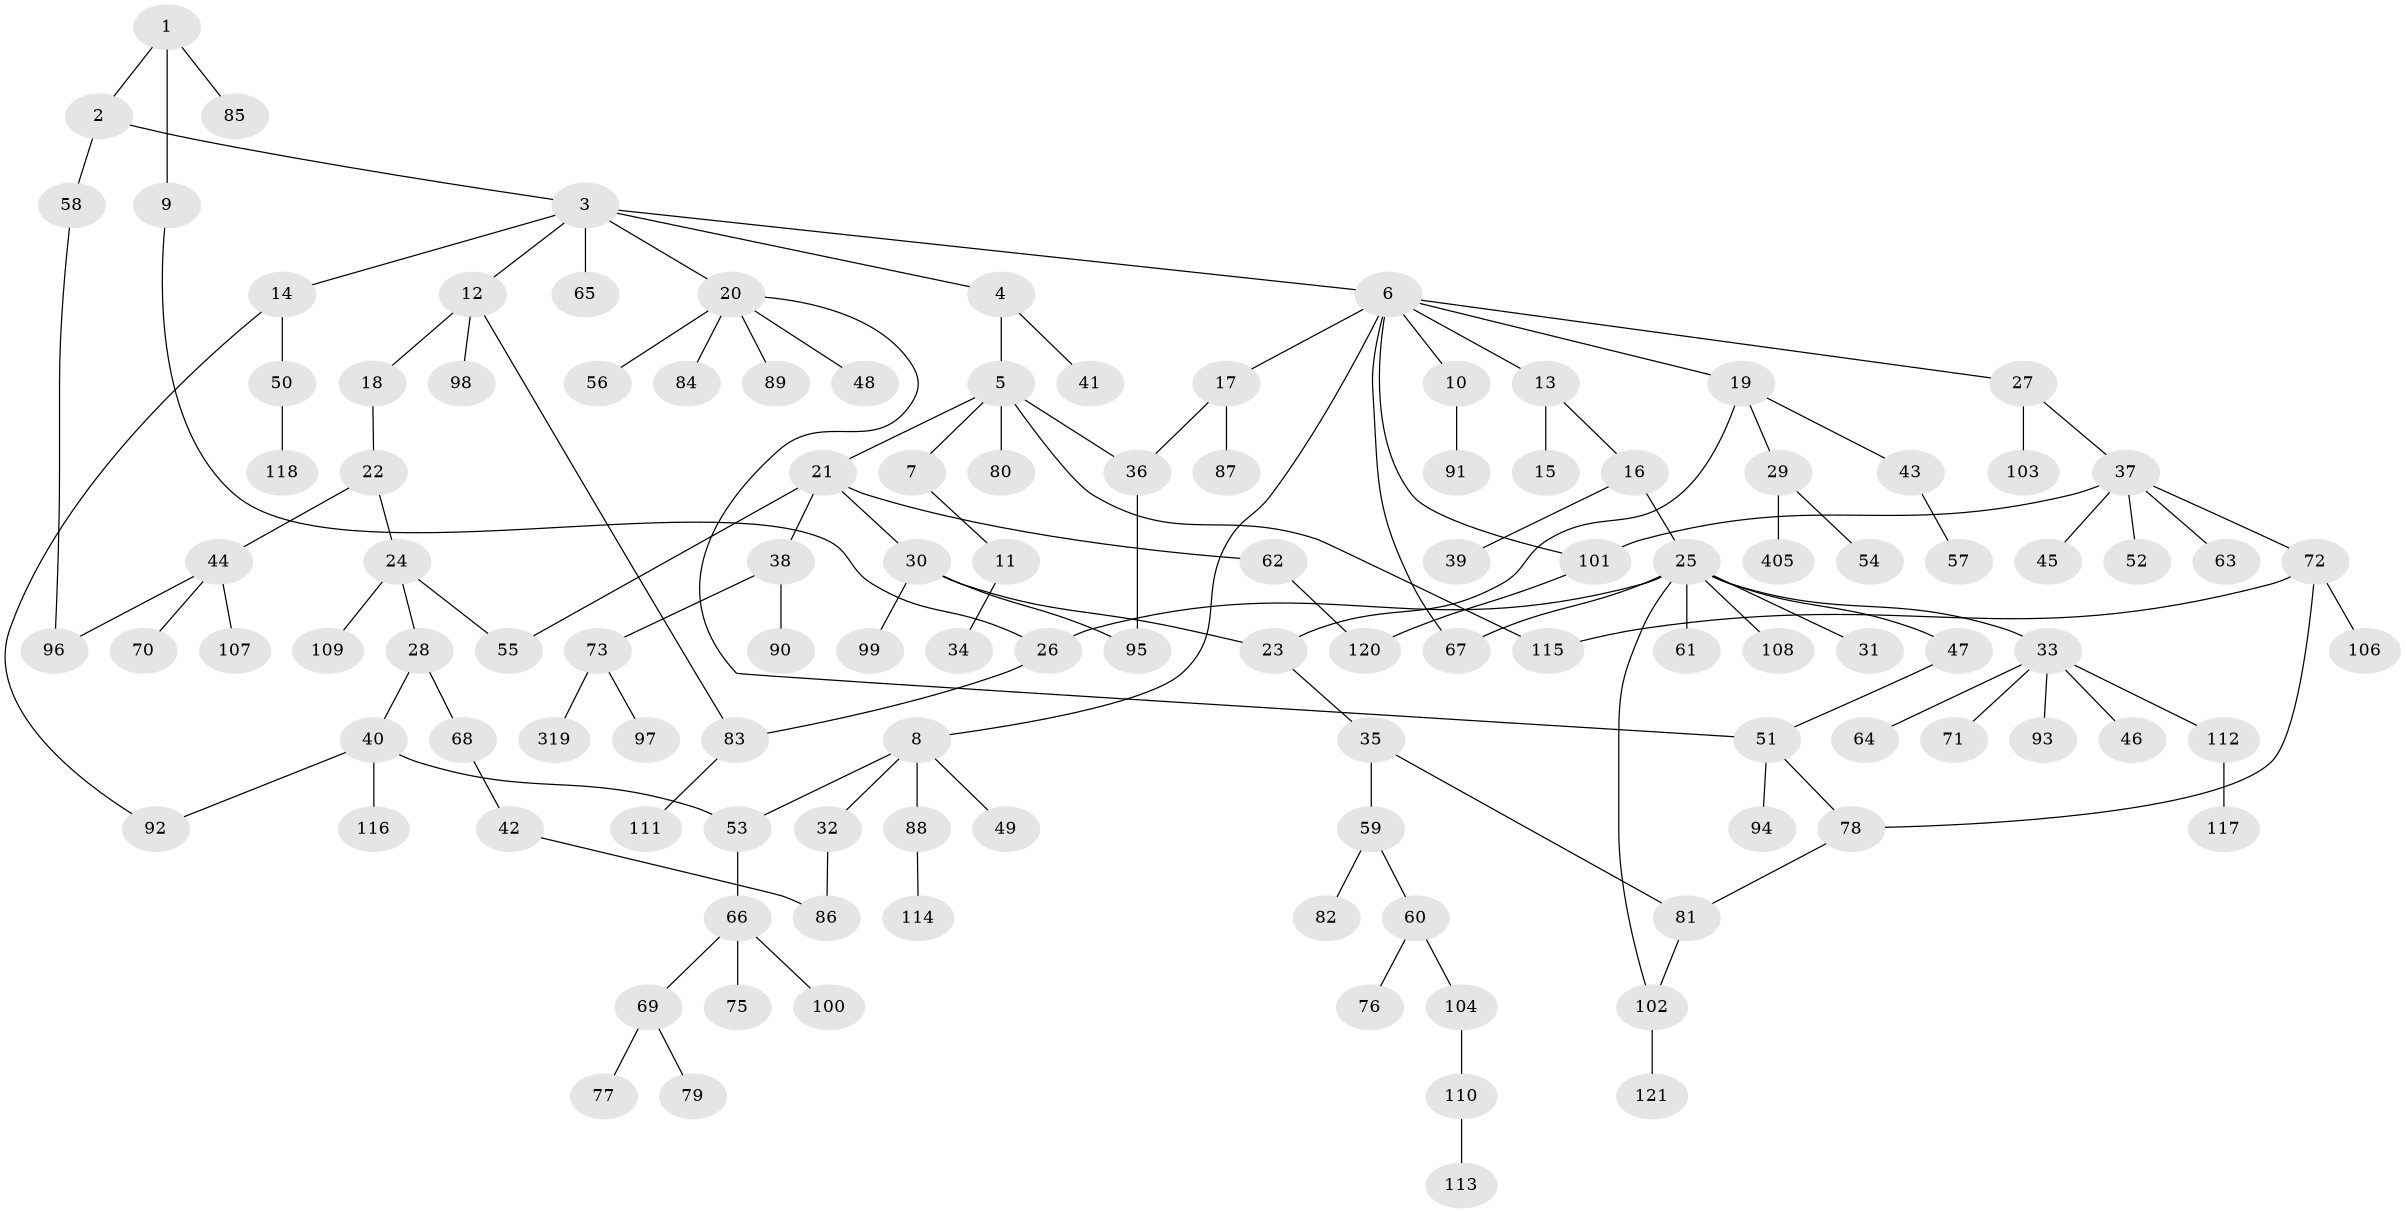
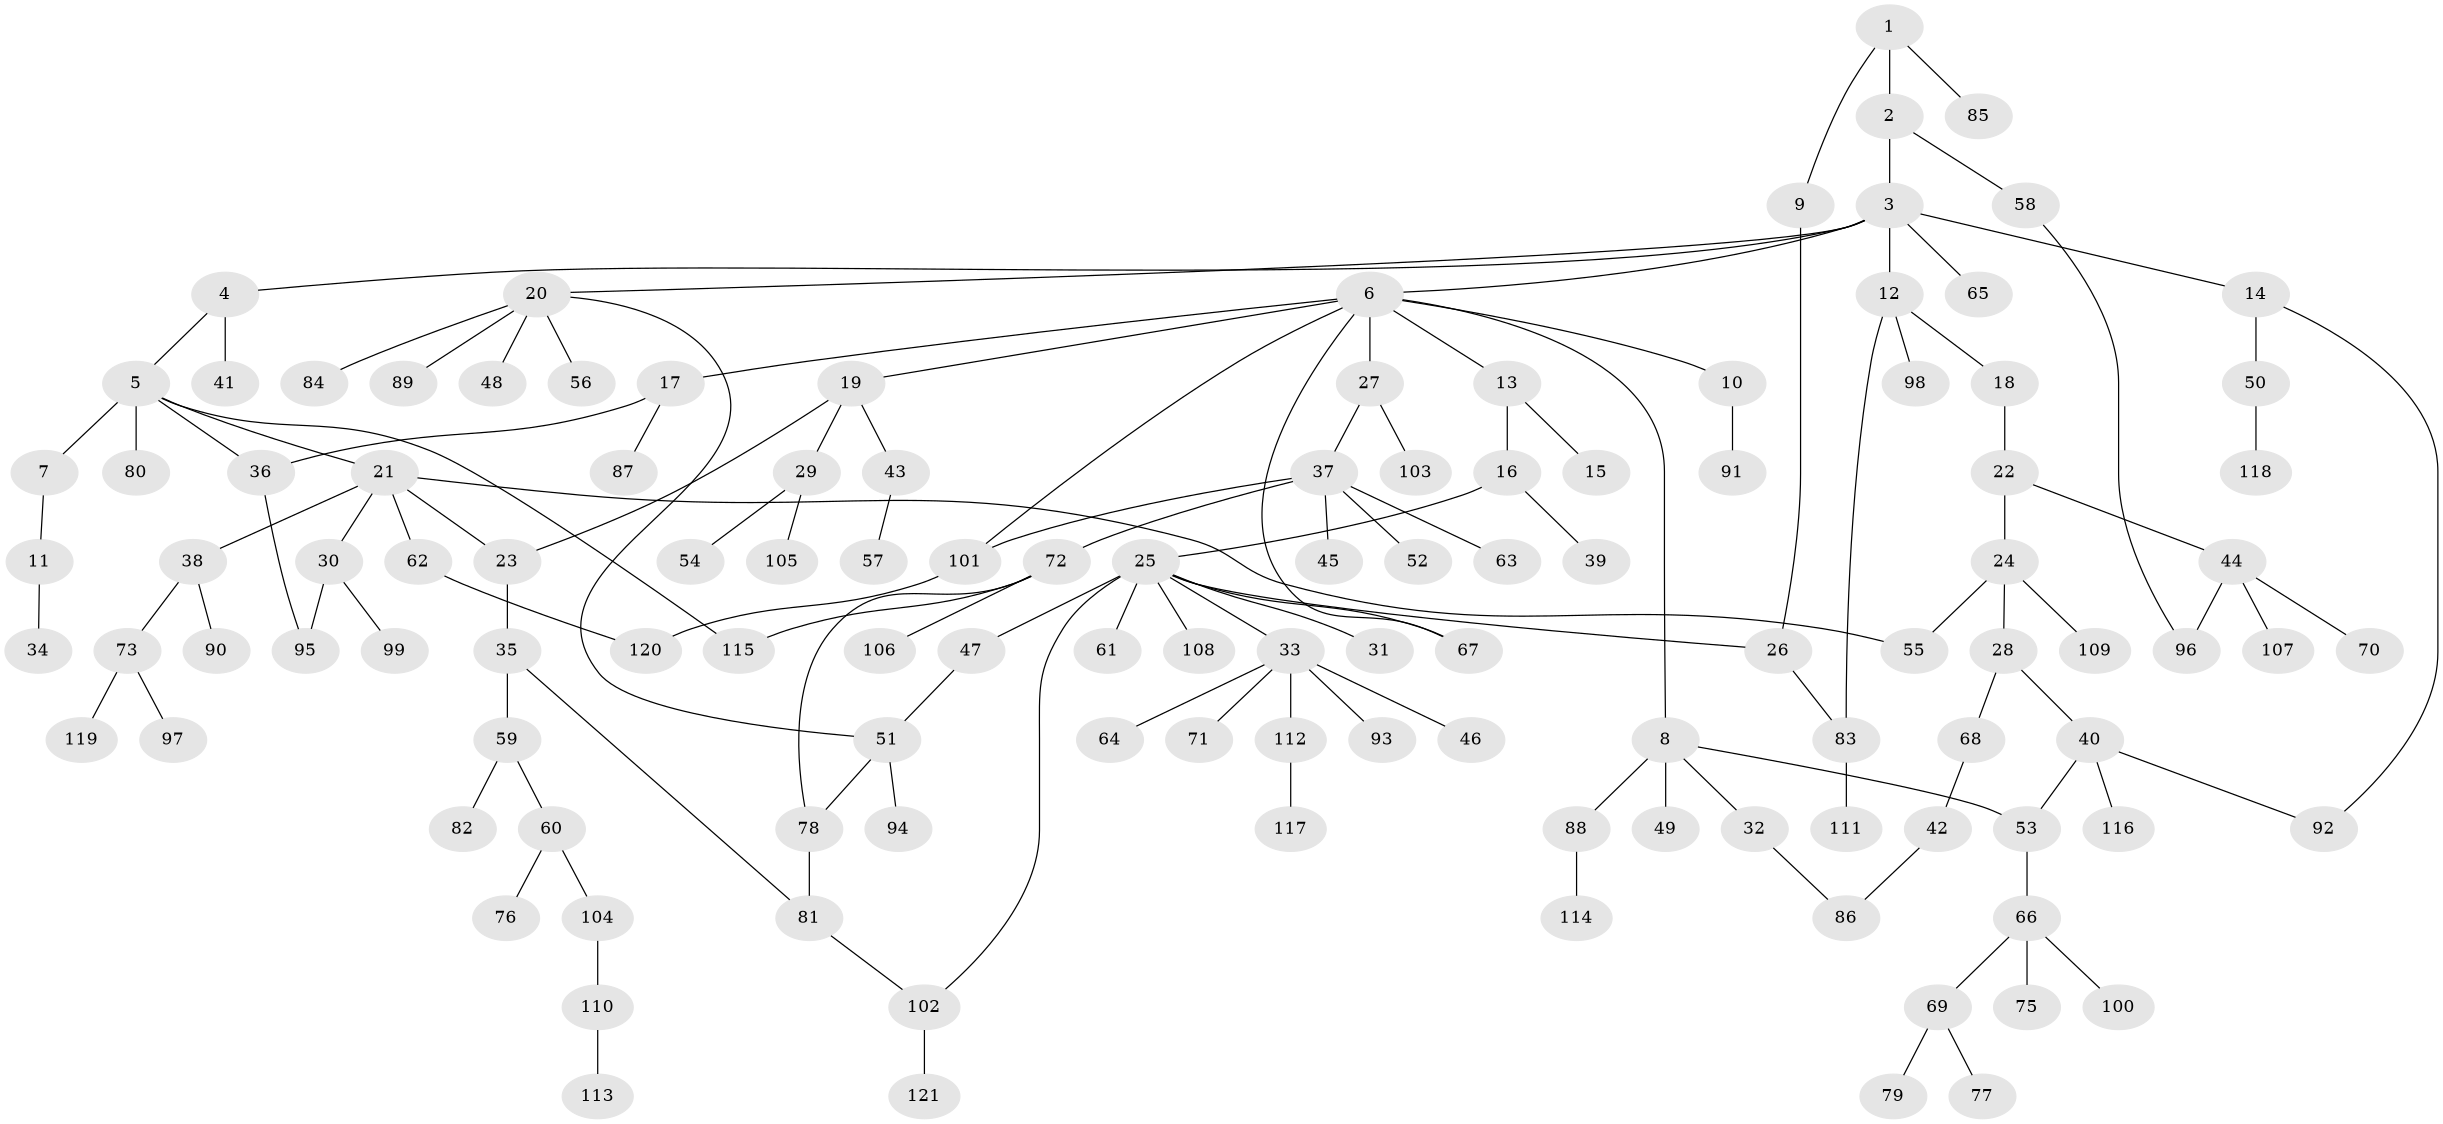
(1778, 562) -> (782, 562)
(1092, 613) -> (446, 517)
(555, 740) -> (82, 740)
